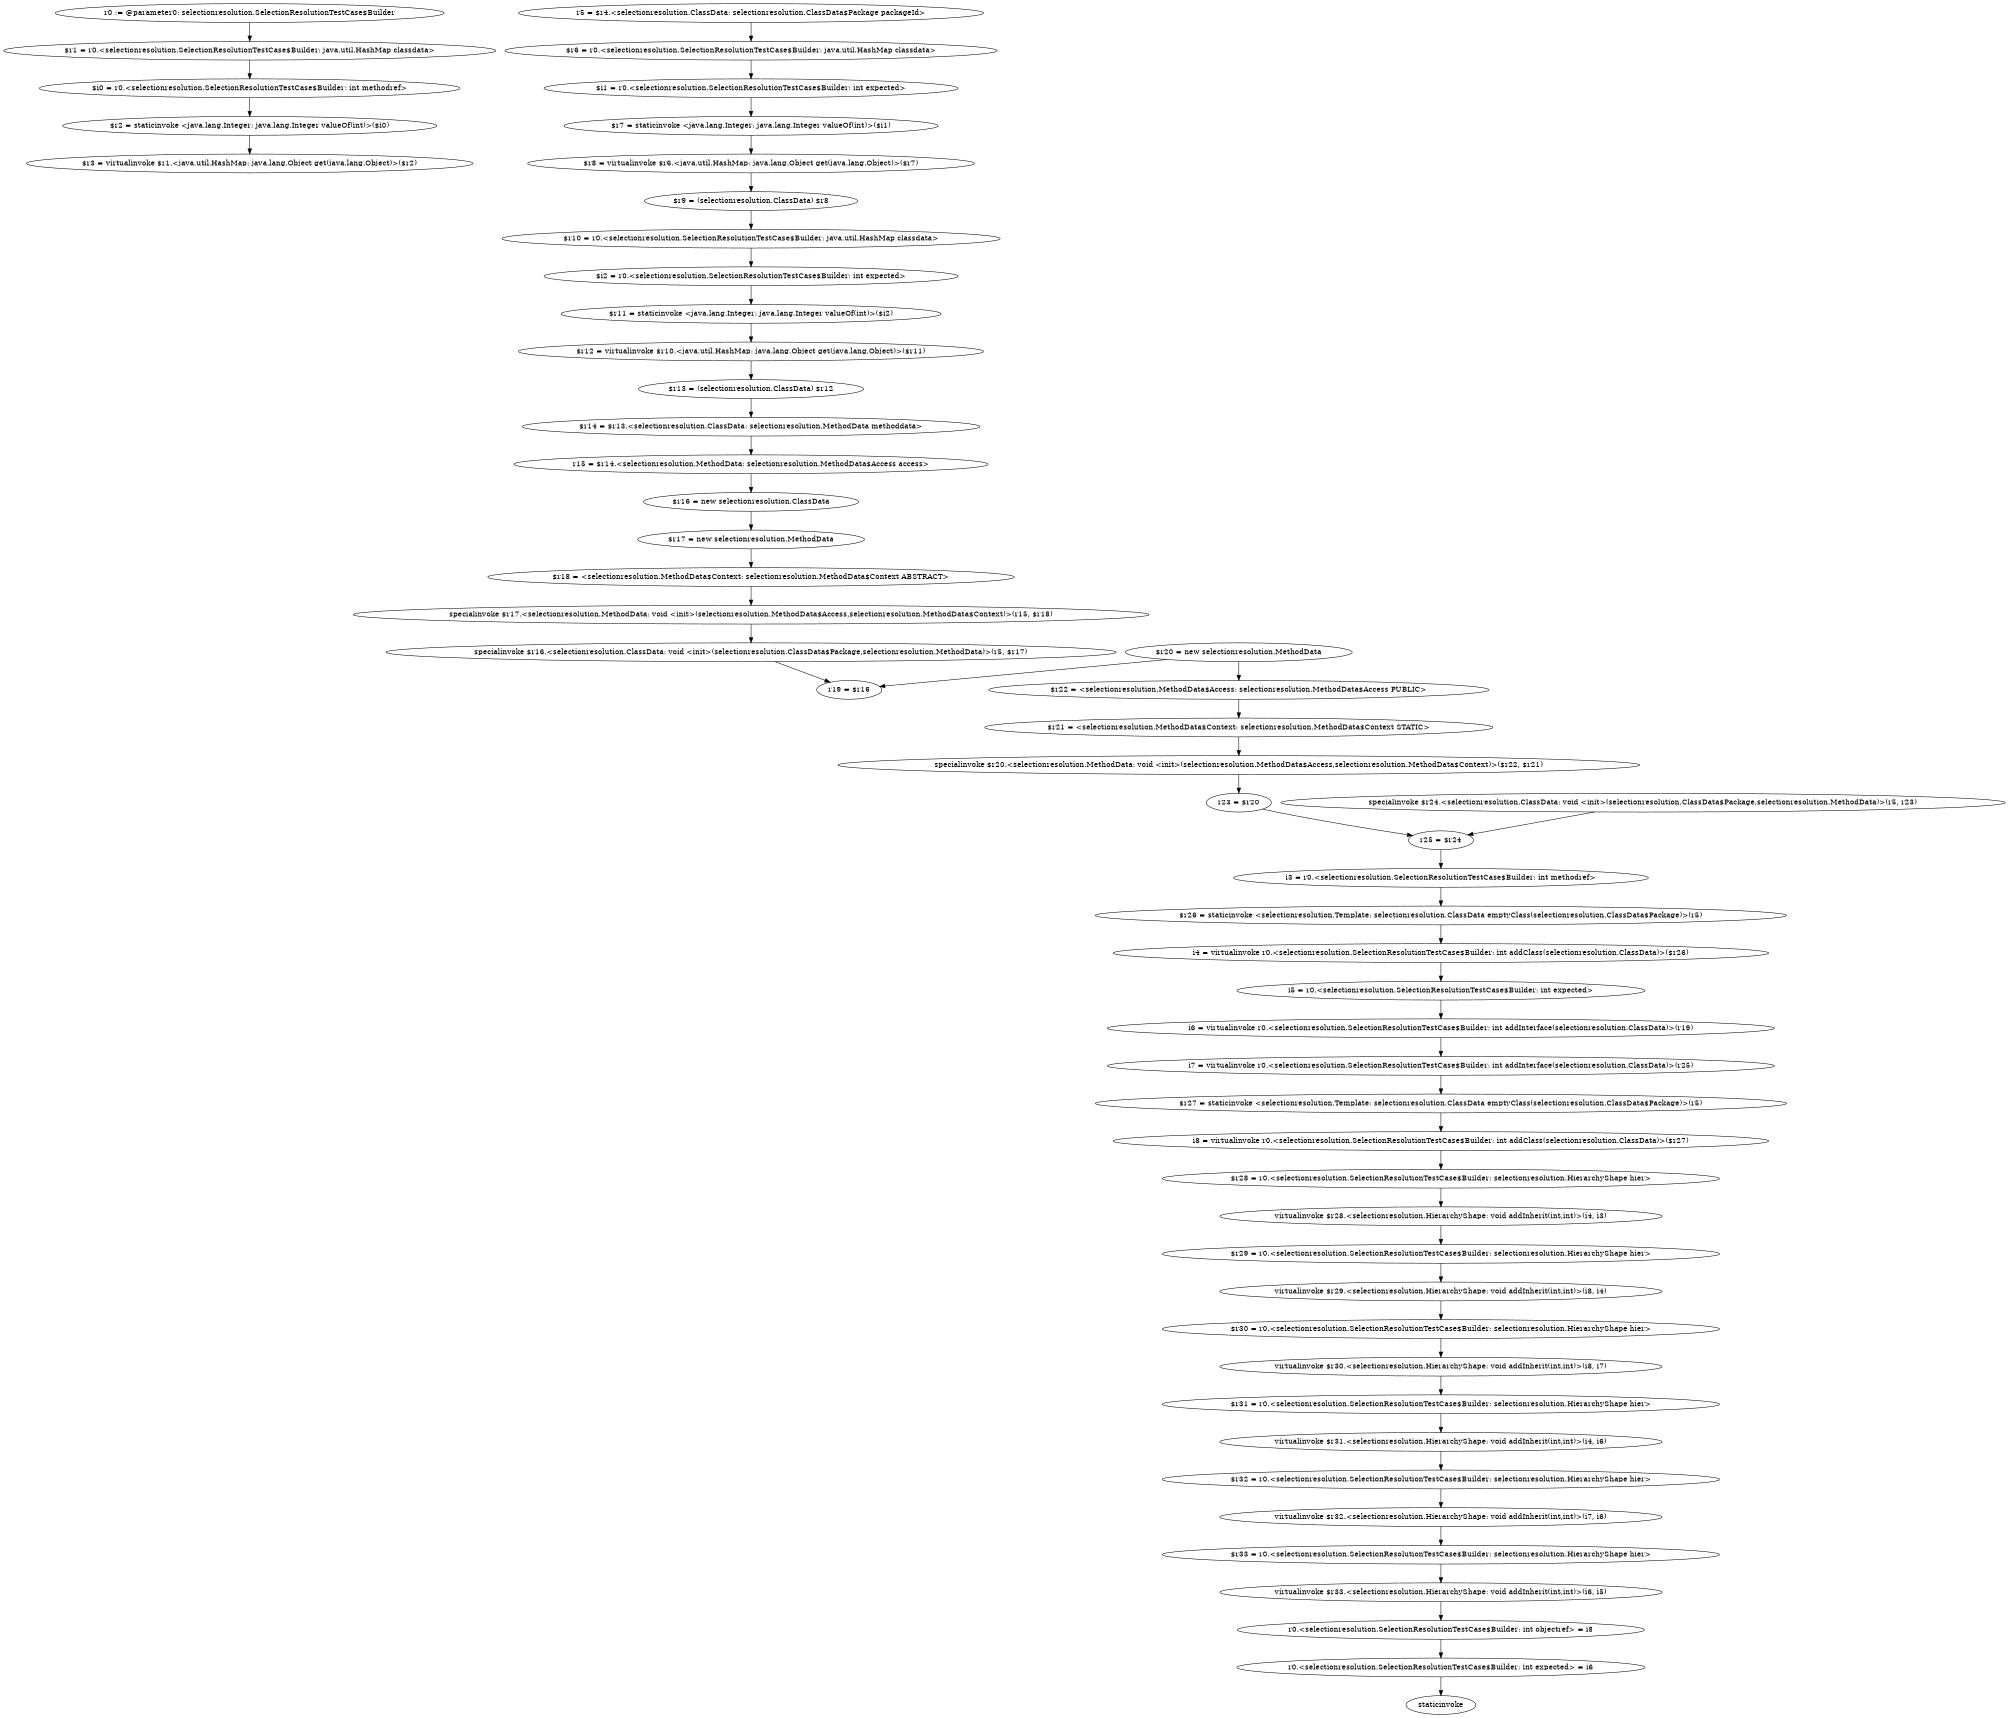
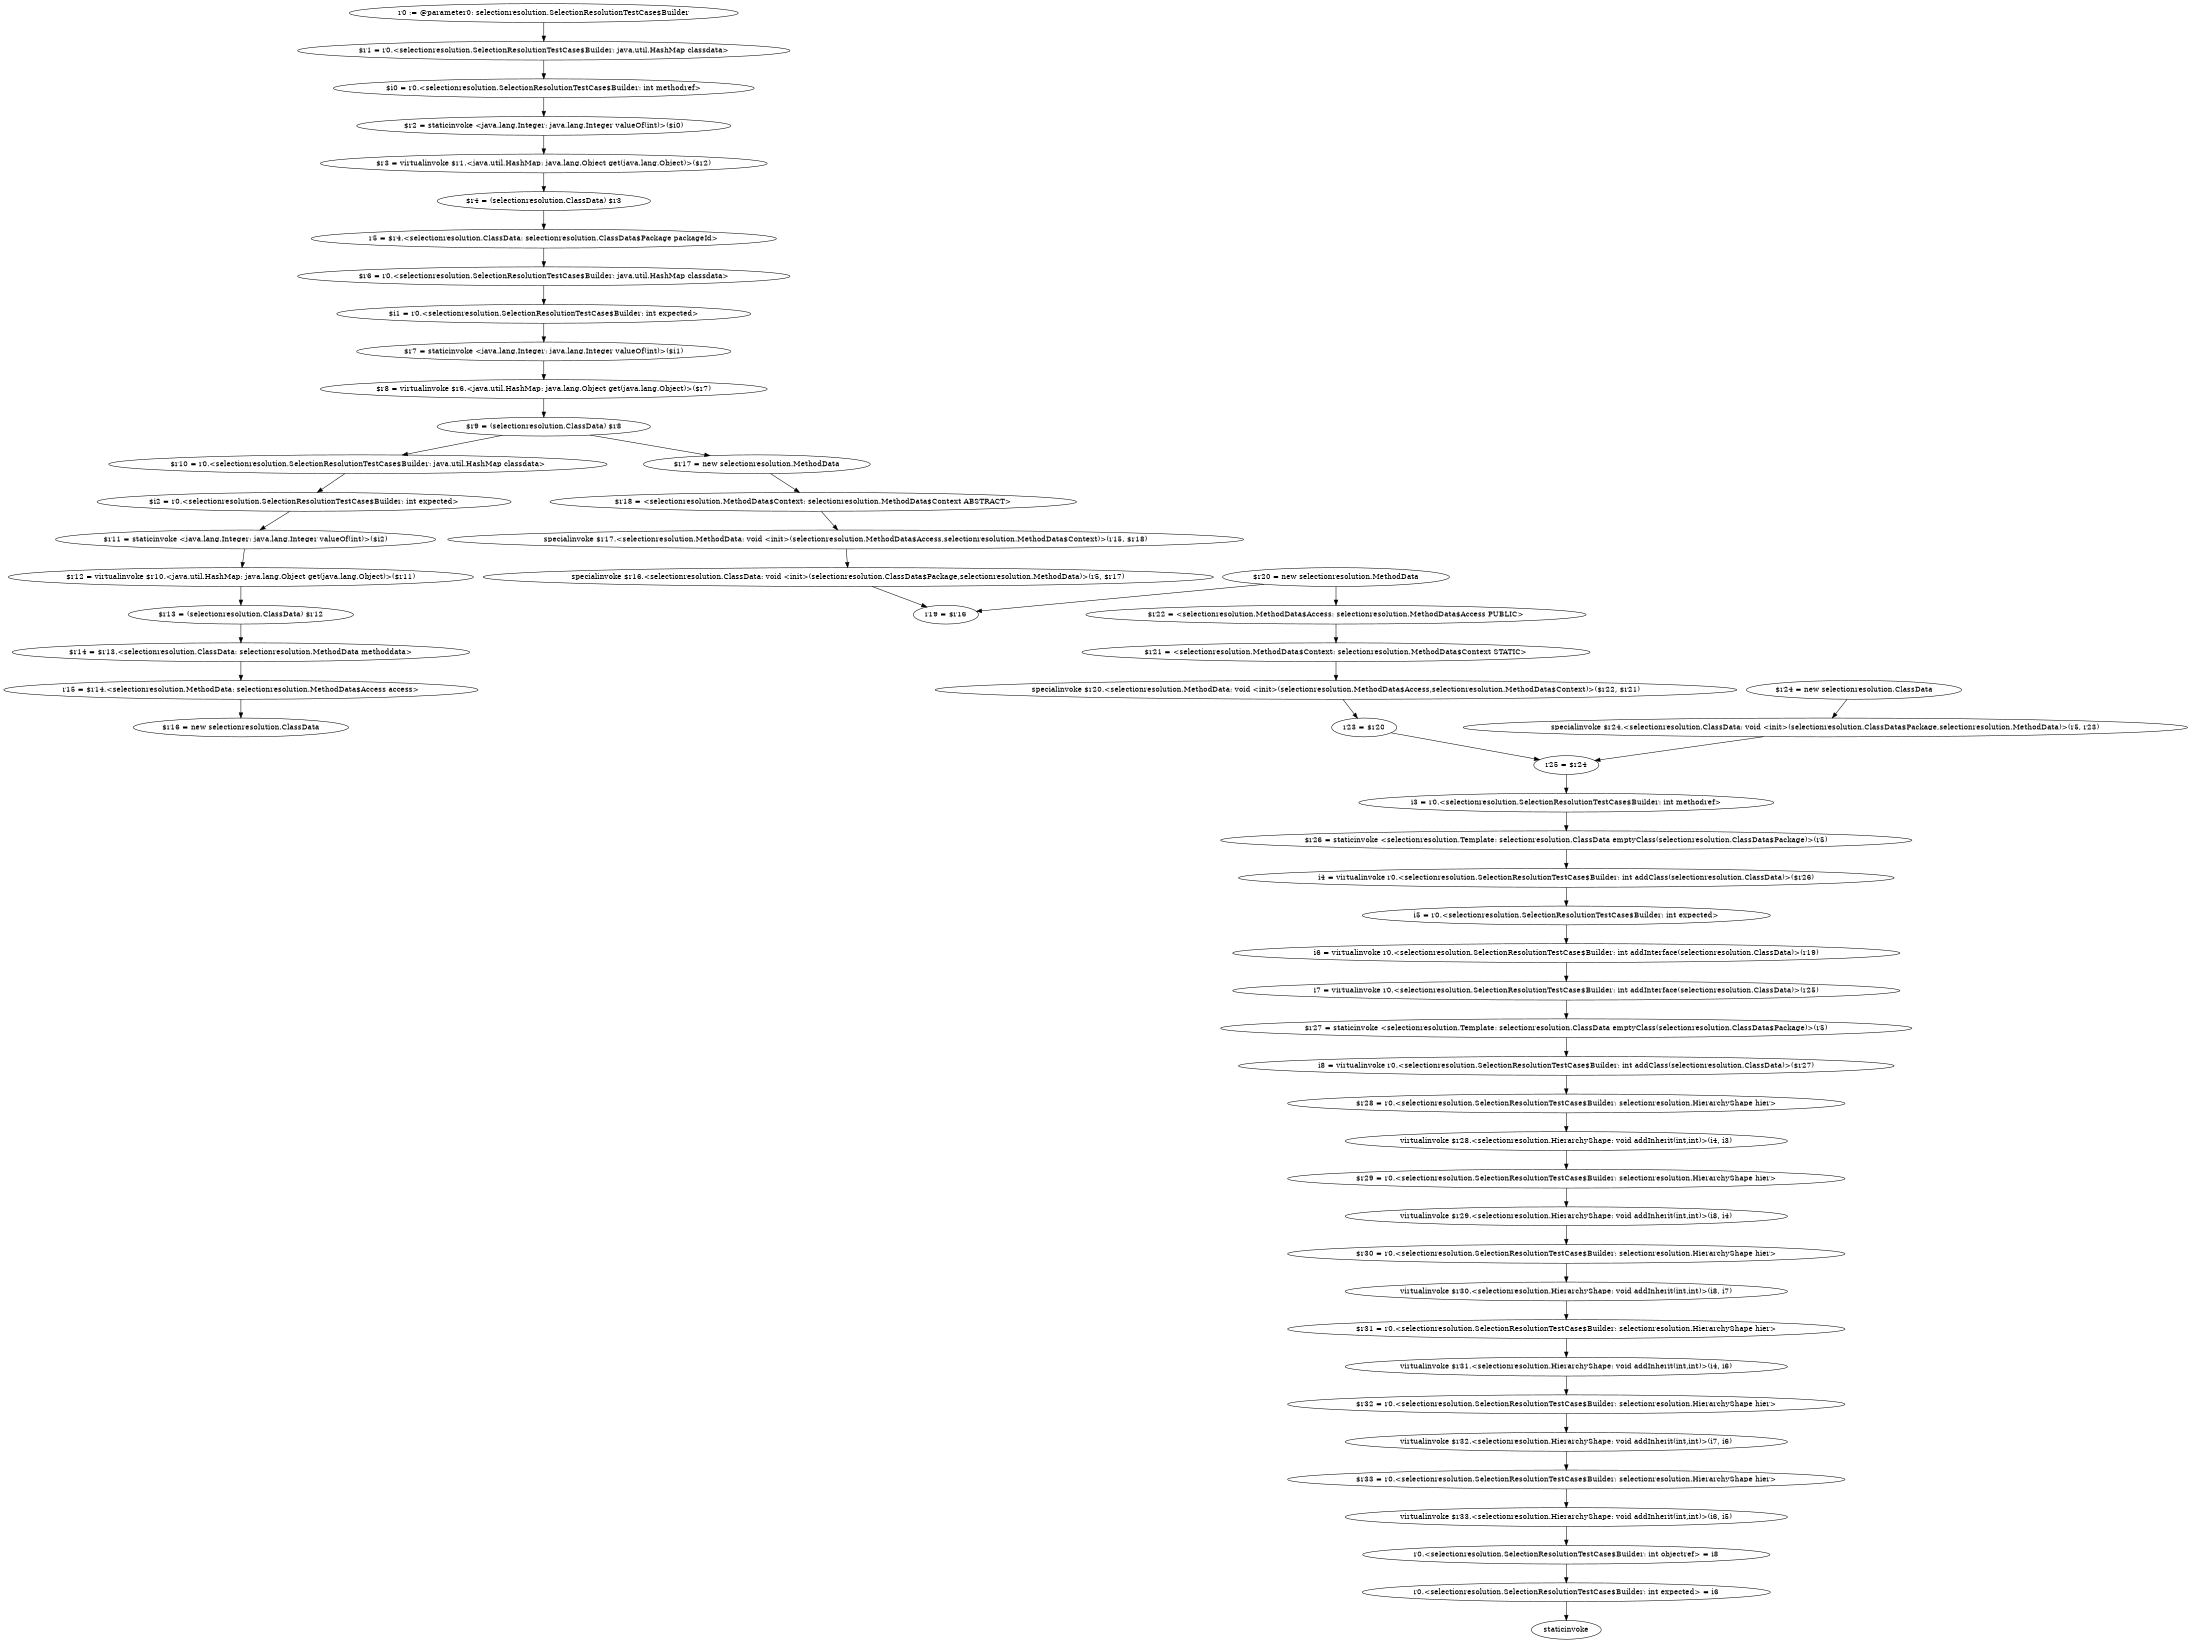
none -> (544, 201)
(751, 518) -> (647, 445)
none -> (1854, 690)
